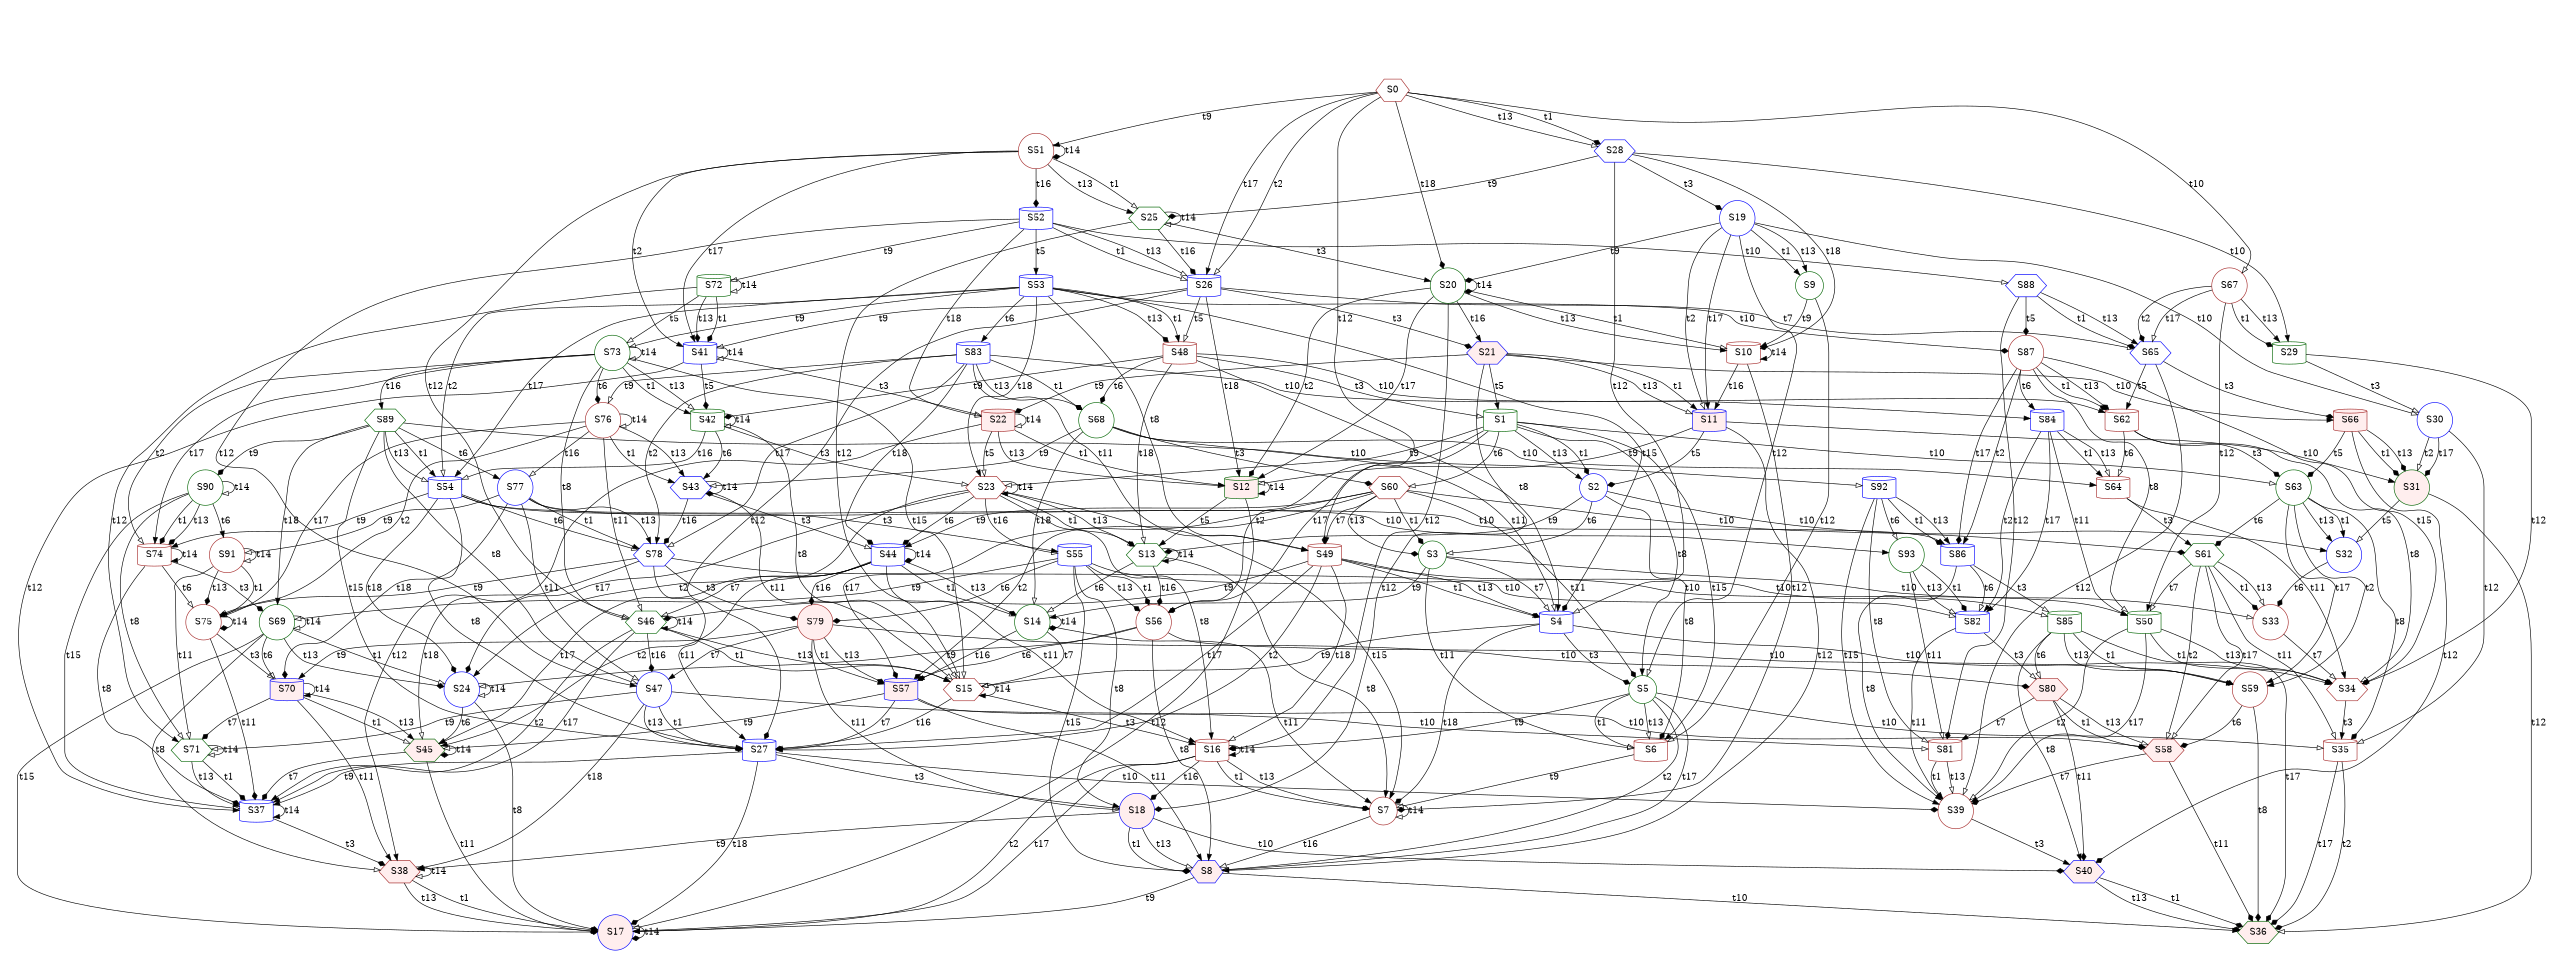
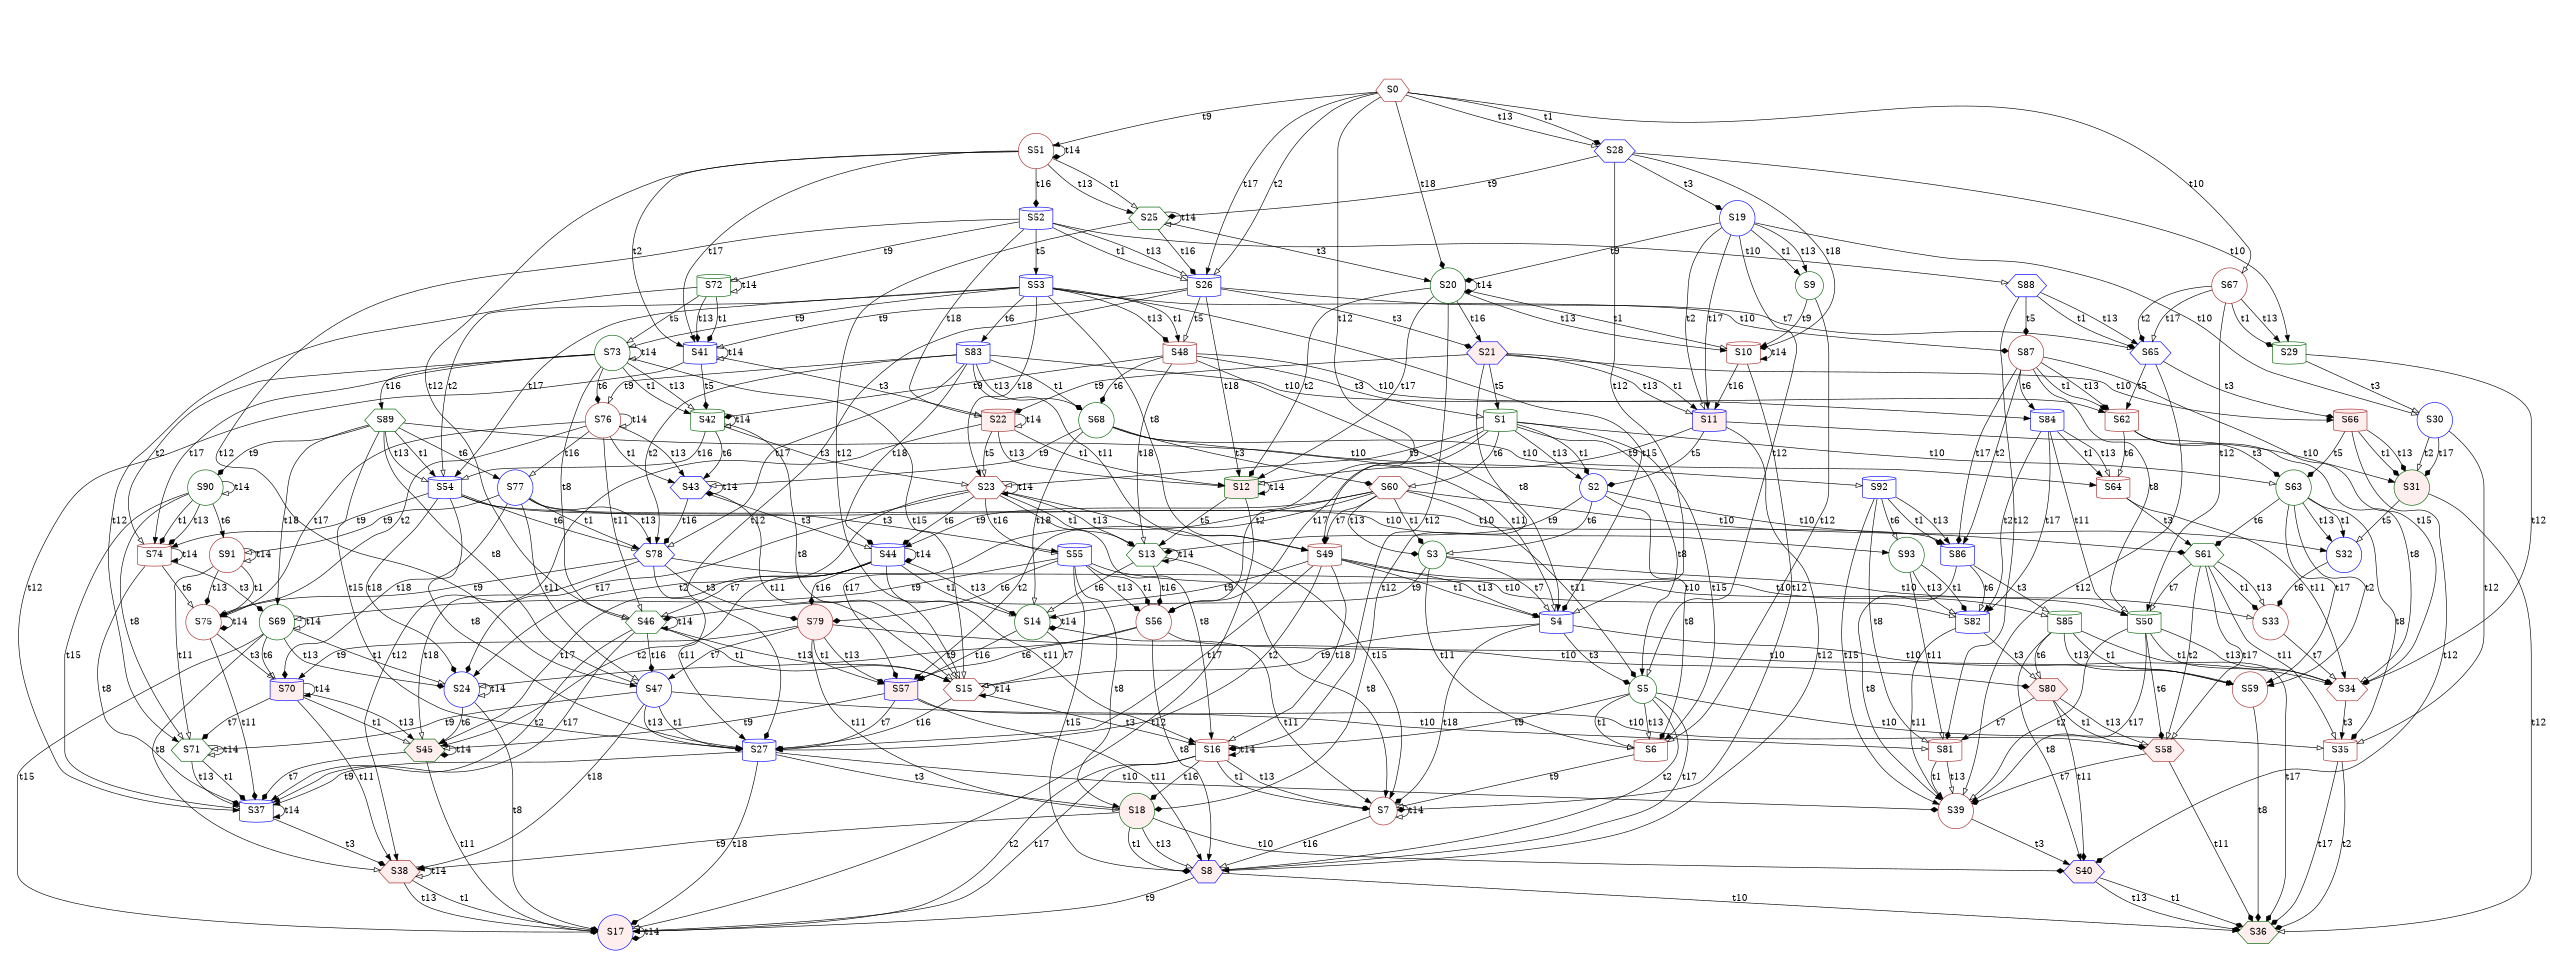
(2219, 731) -> (2153, 683)
(1137, 811) -> (1137, 811)
